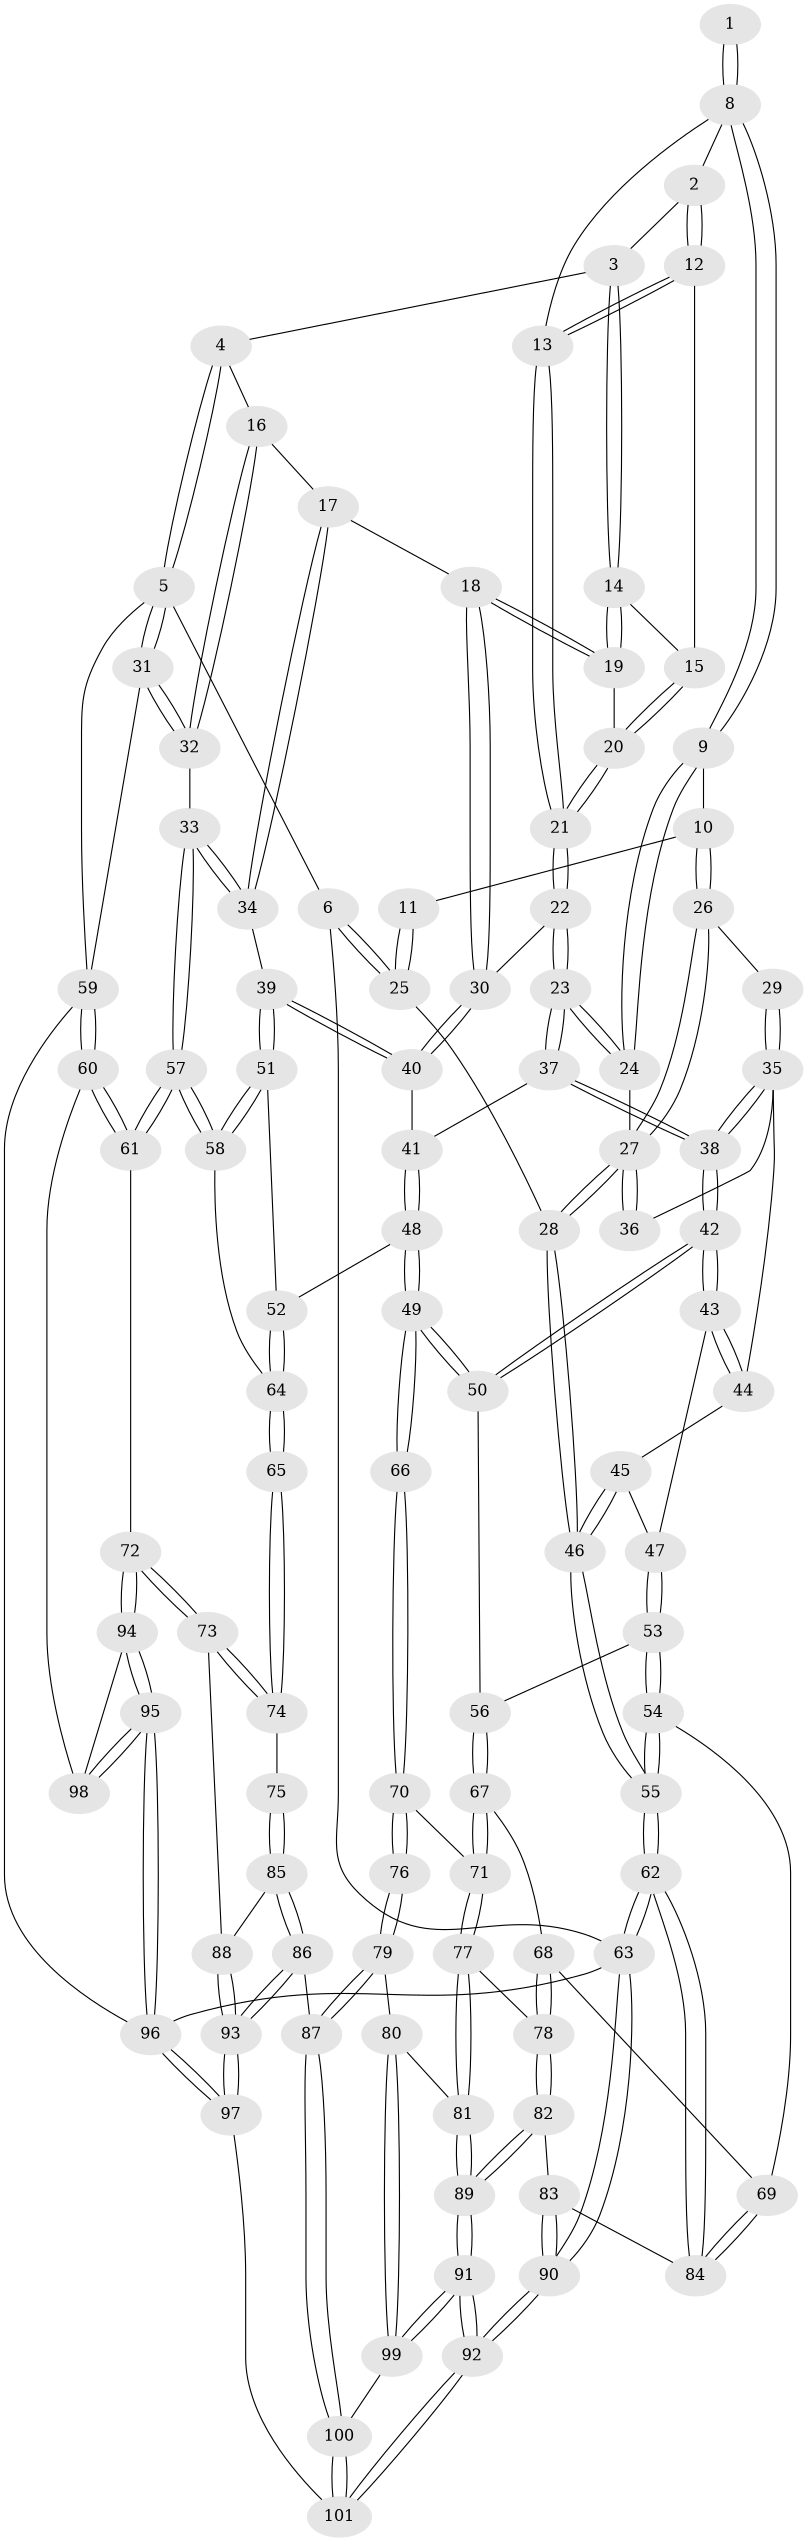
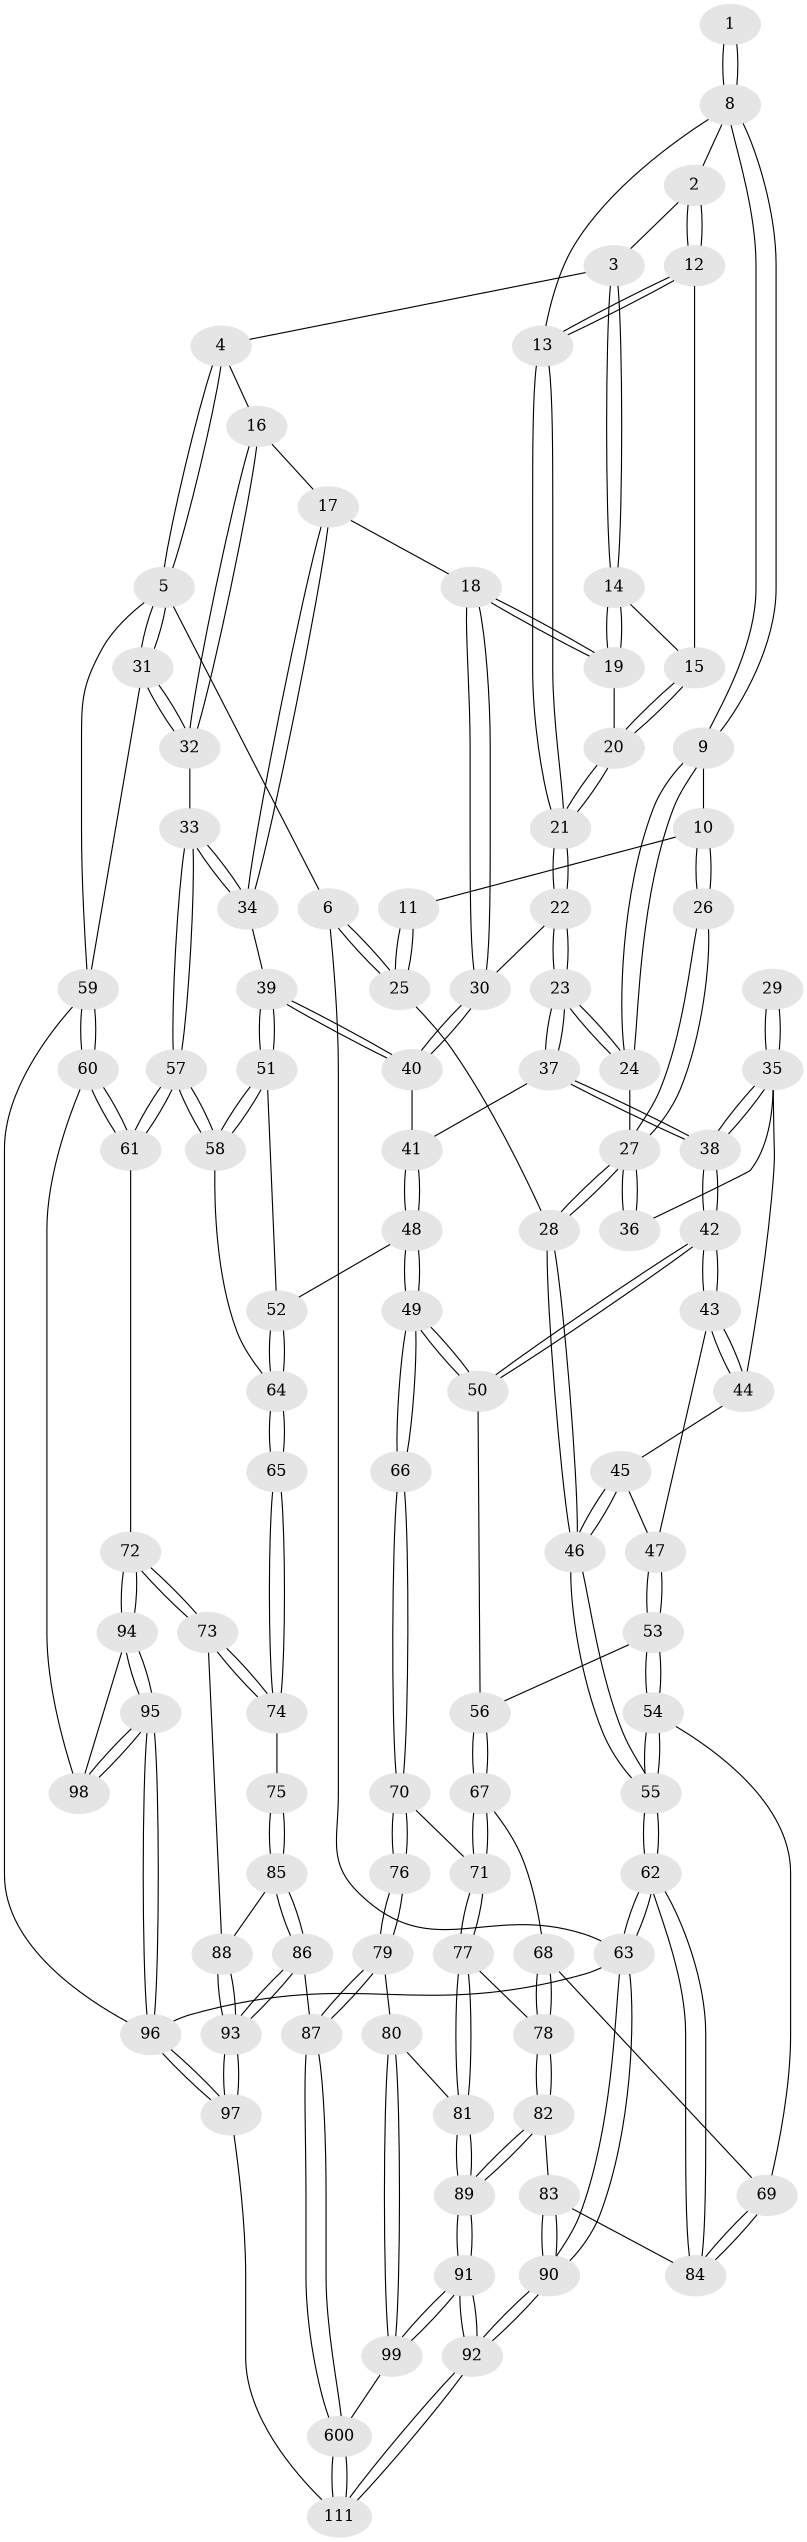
(738, 949) -> none
(339, 2437) -> (339, 2437)
(339, 2517) -> (339, 2517)
